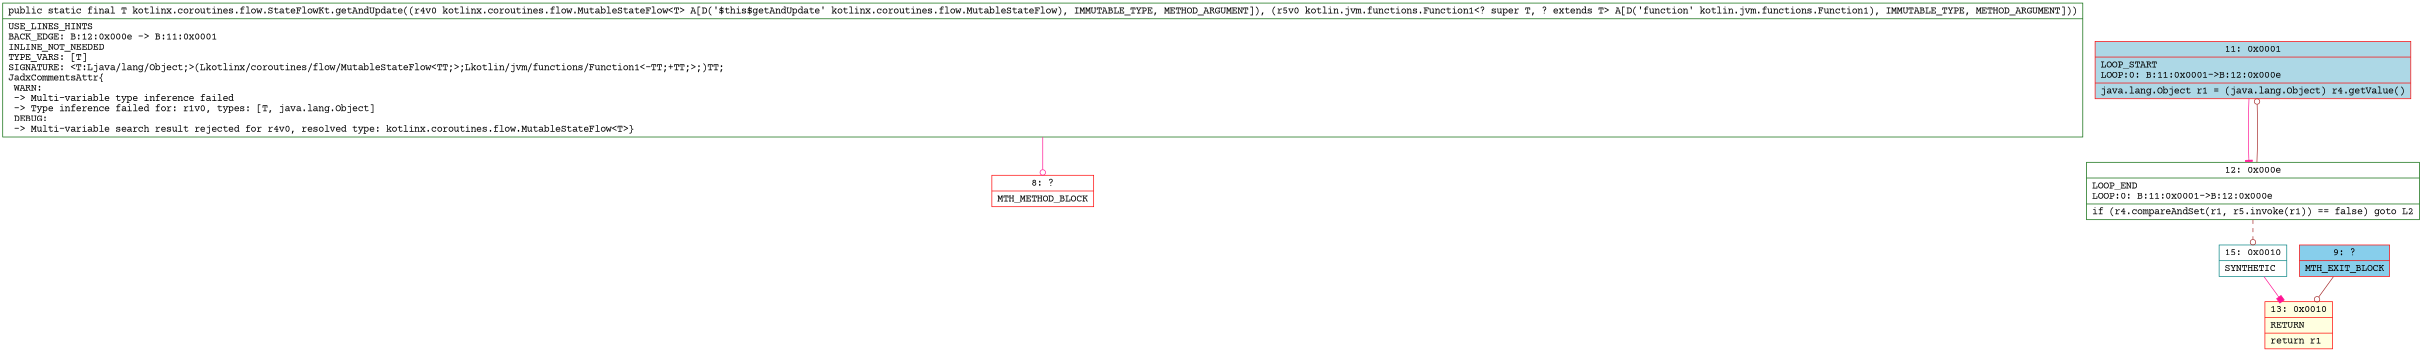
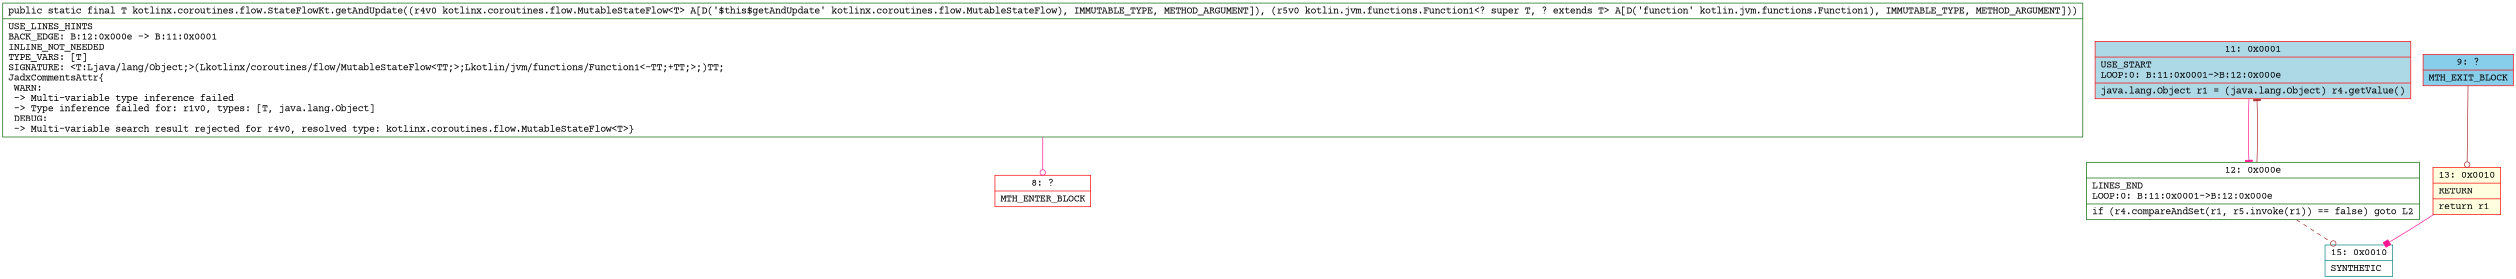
(2129, 65) -> (2126, 65)
(2258, 133) -> (2258, 132)
(2115, 186) -> (2118, 186)
(1043, 199) -> (1043, 199)
(2271, 286) -> (2412, 228)
